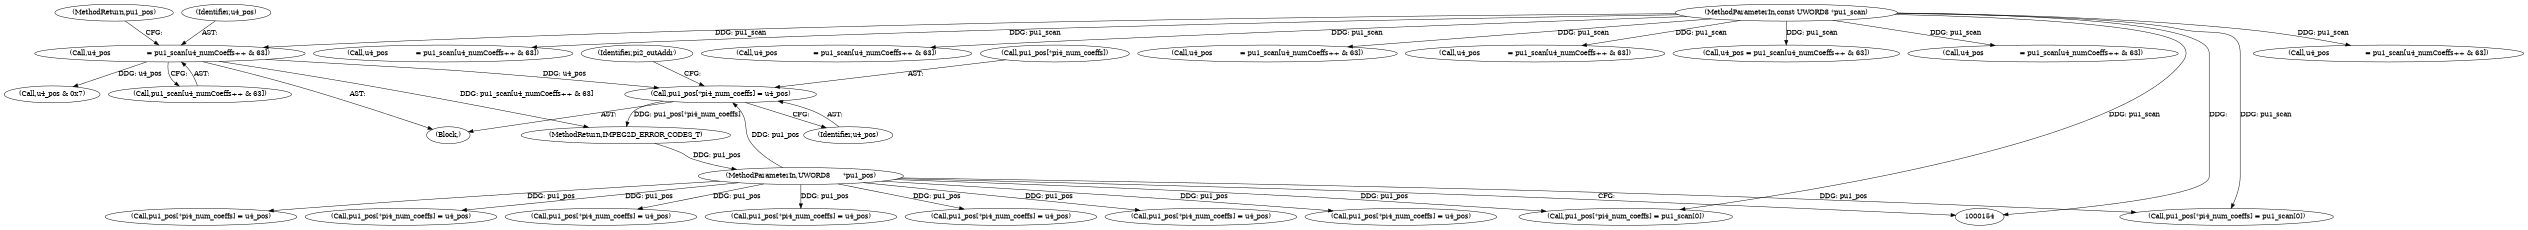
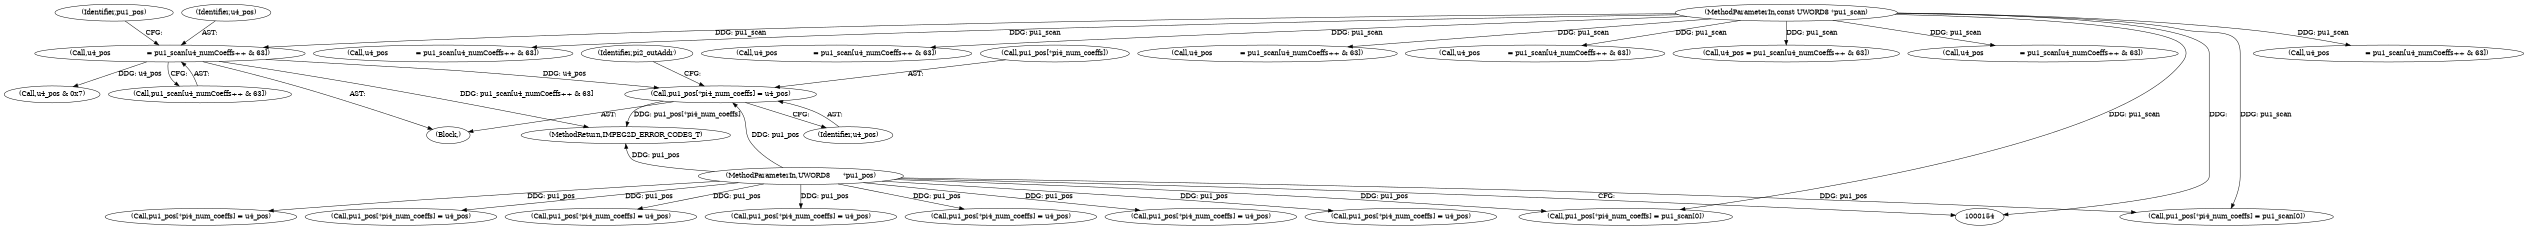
(114, 13) -> (114, 13)
(692, 159) -> (667, 167)
